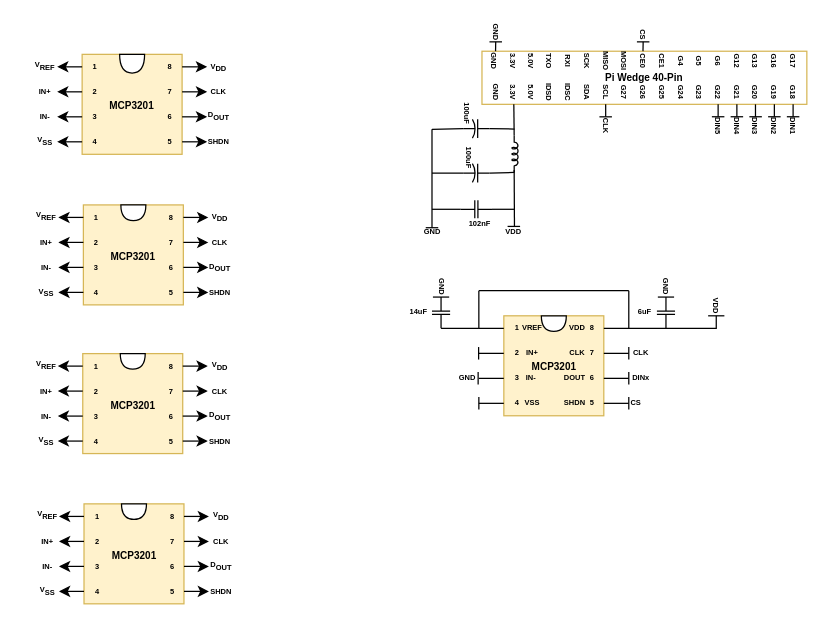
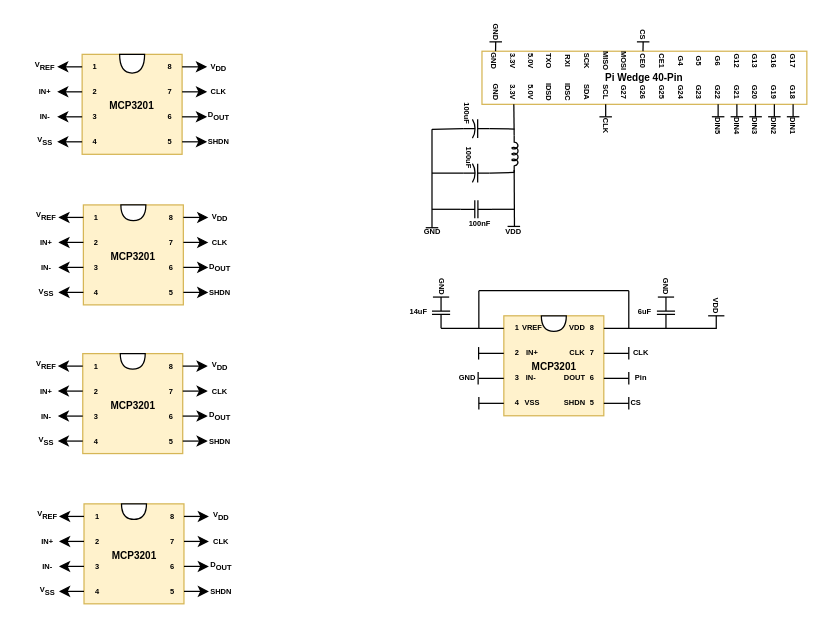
(480, 224) -> (480, 224)
(641, 378) -> (641, 378)
